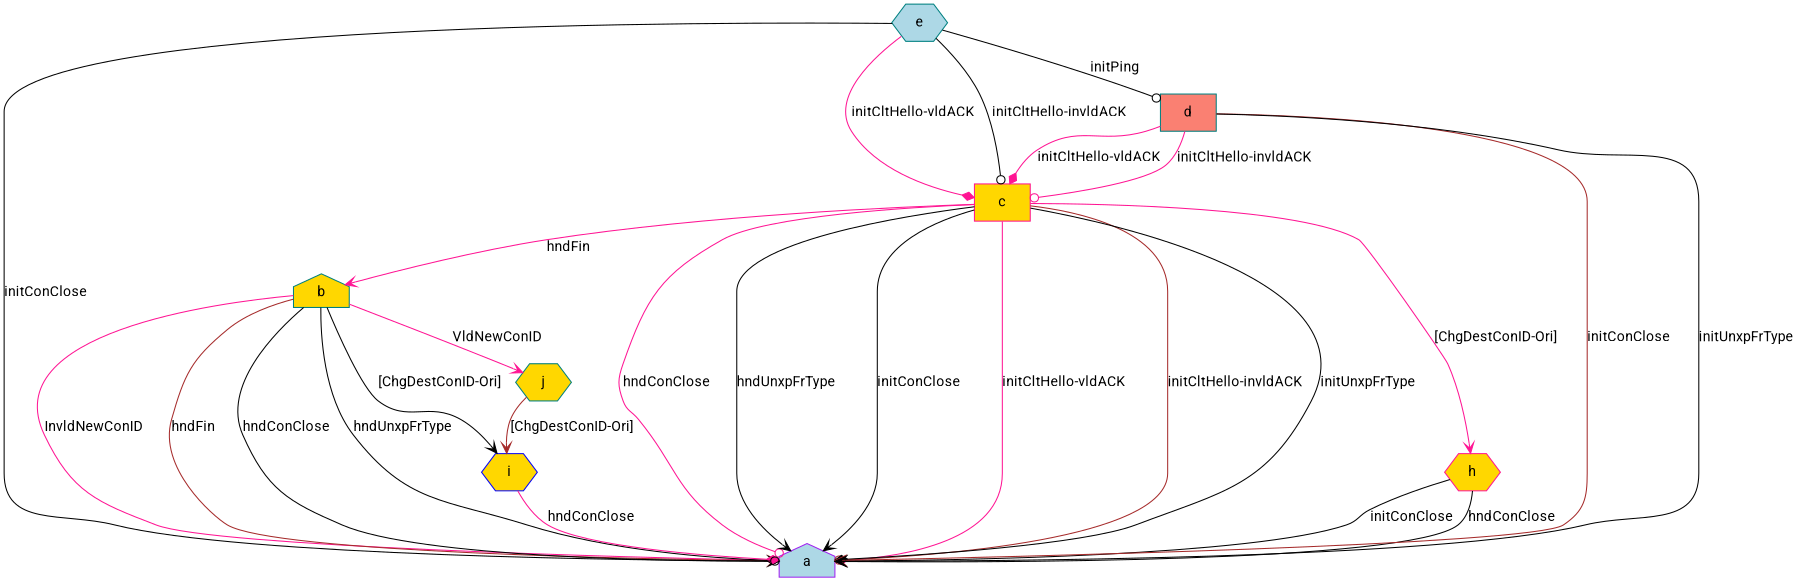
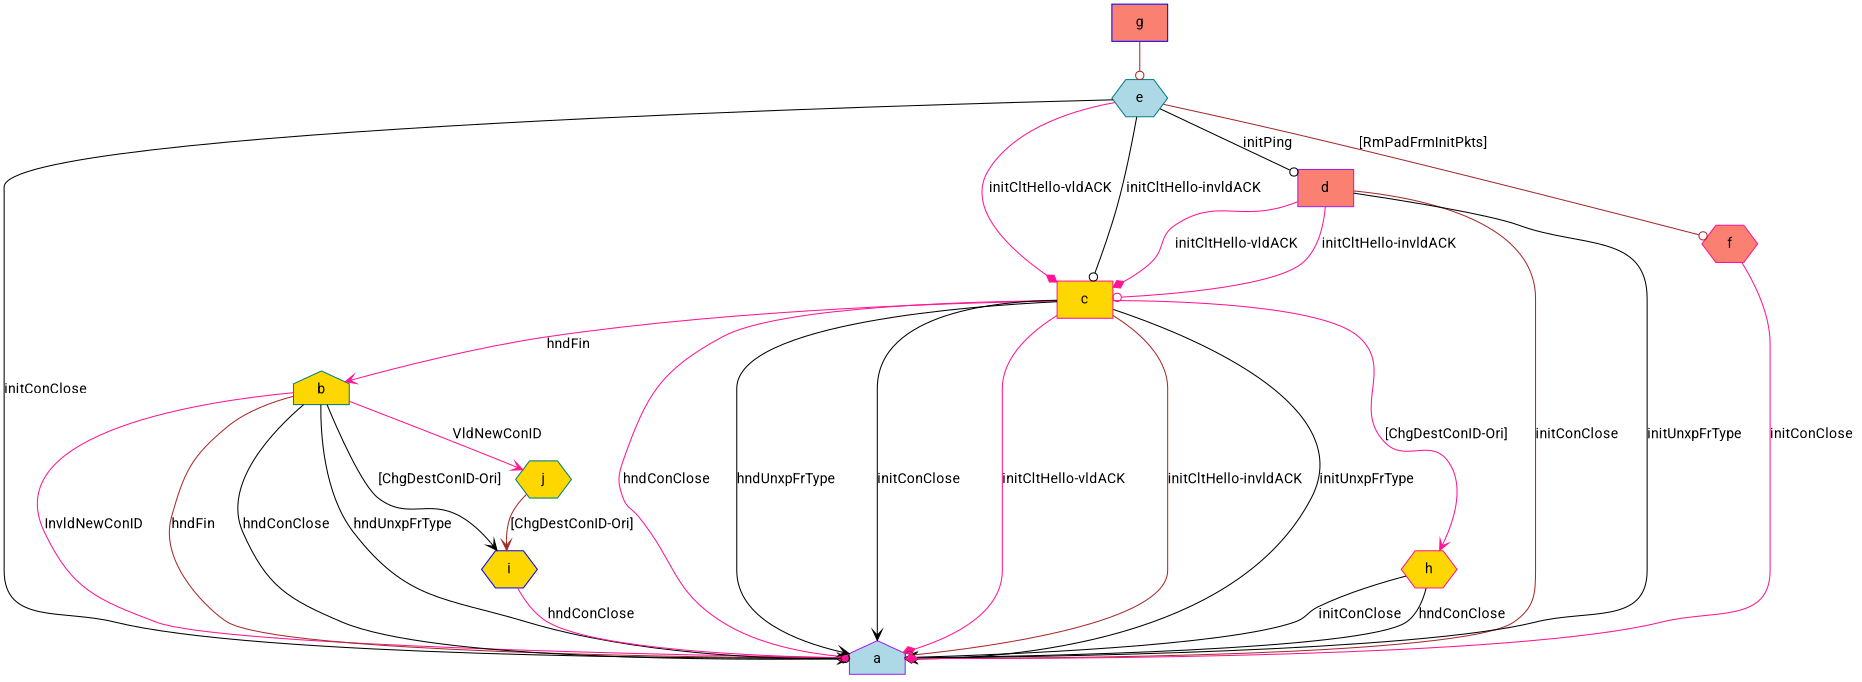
none -> (1140, 23)
(1188, 113) -> (1326, 188)
none -> (1730, 244)
